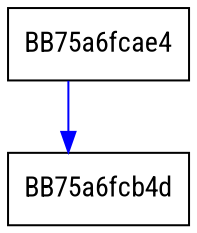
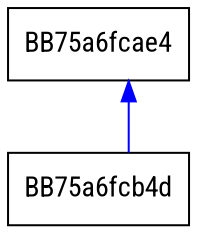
(68, 106) -> (129, 127)
